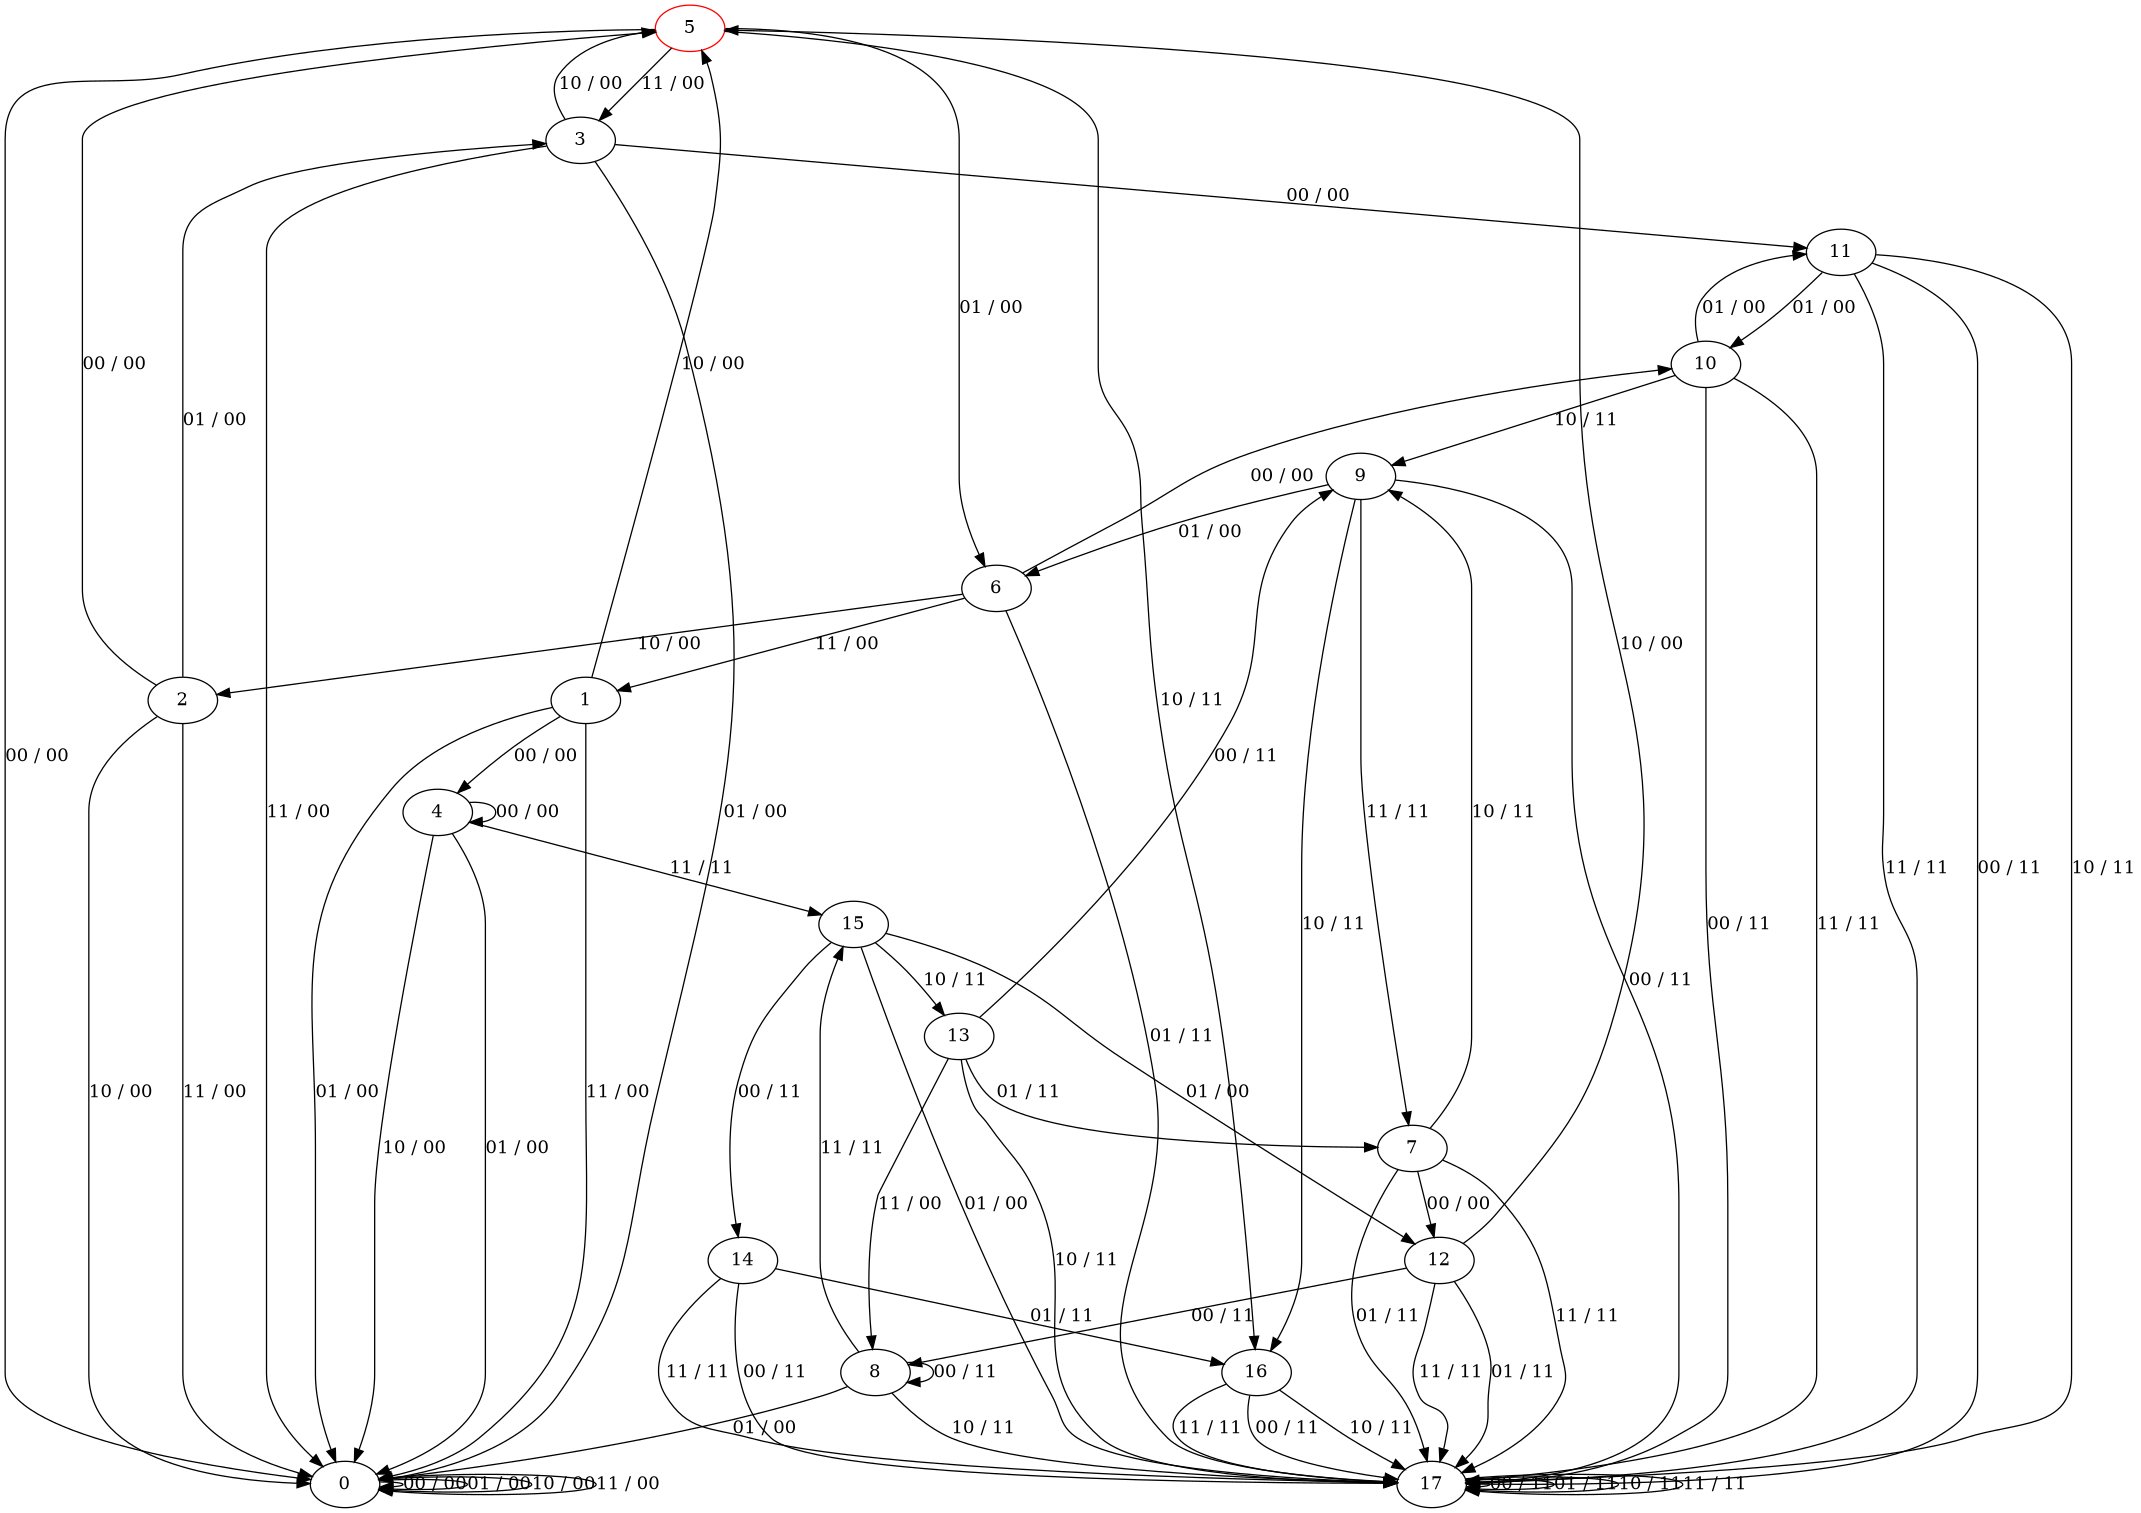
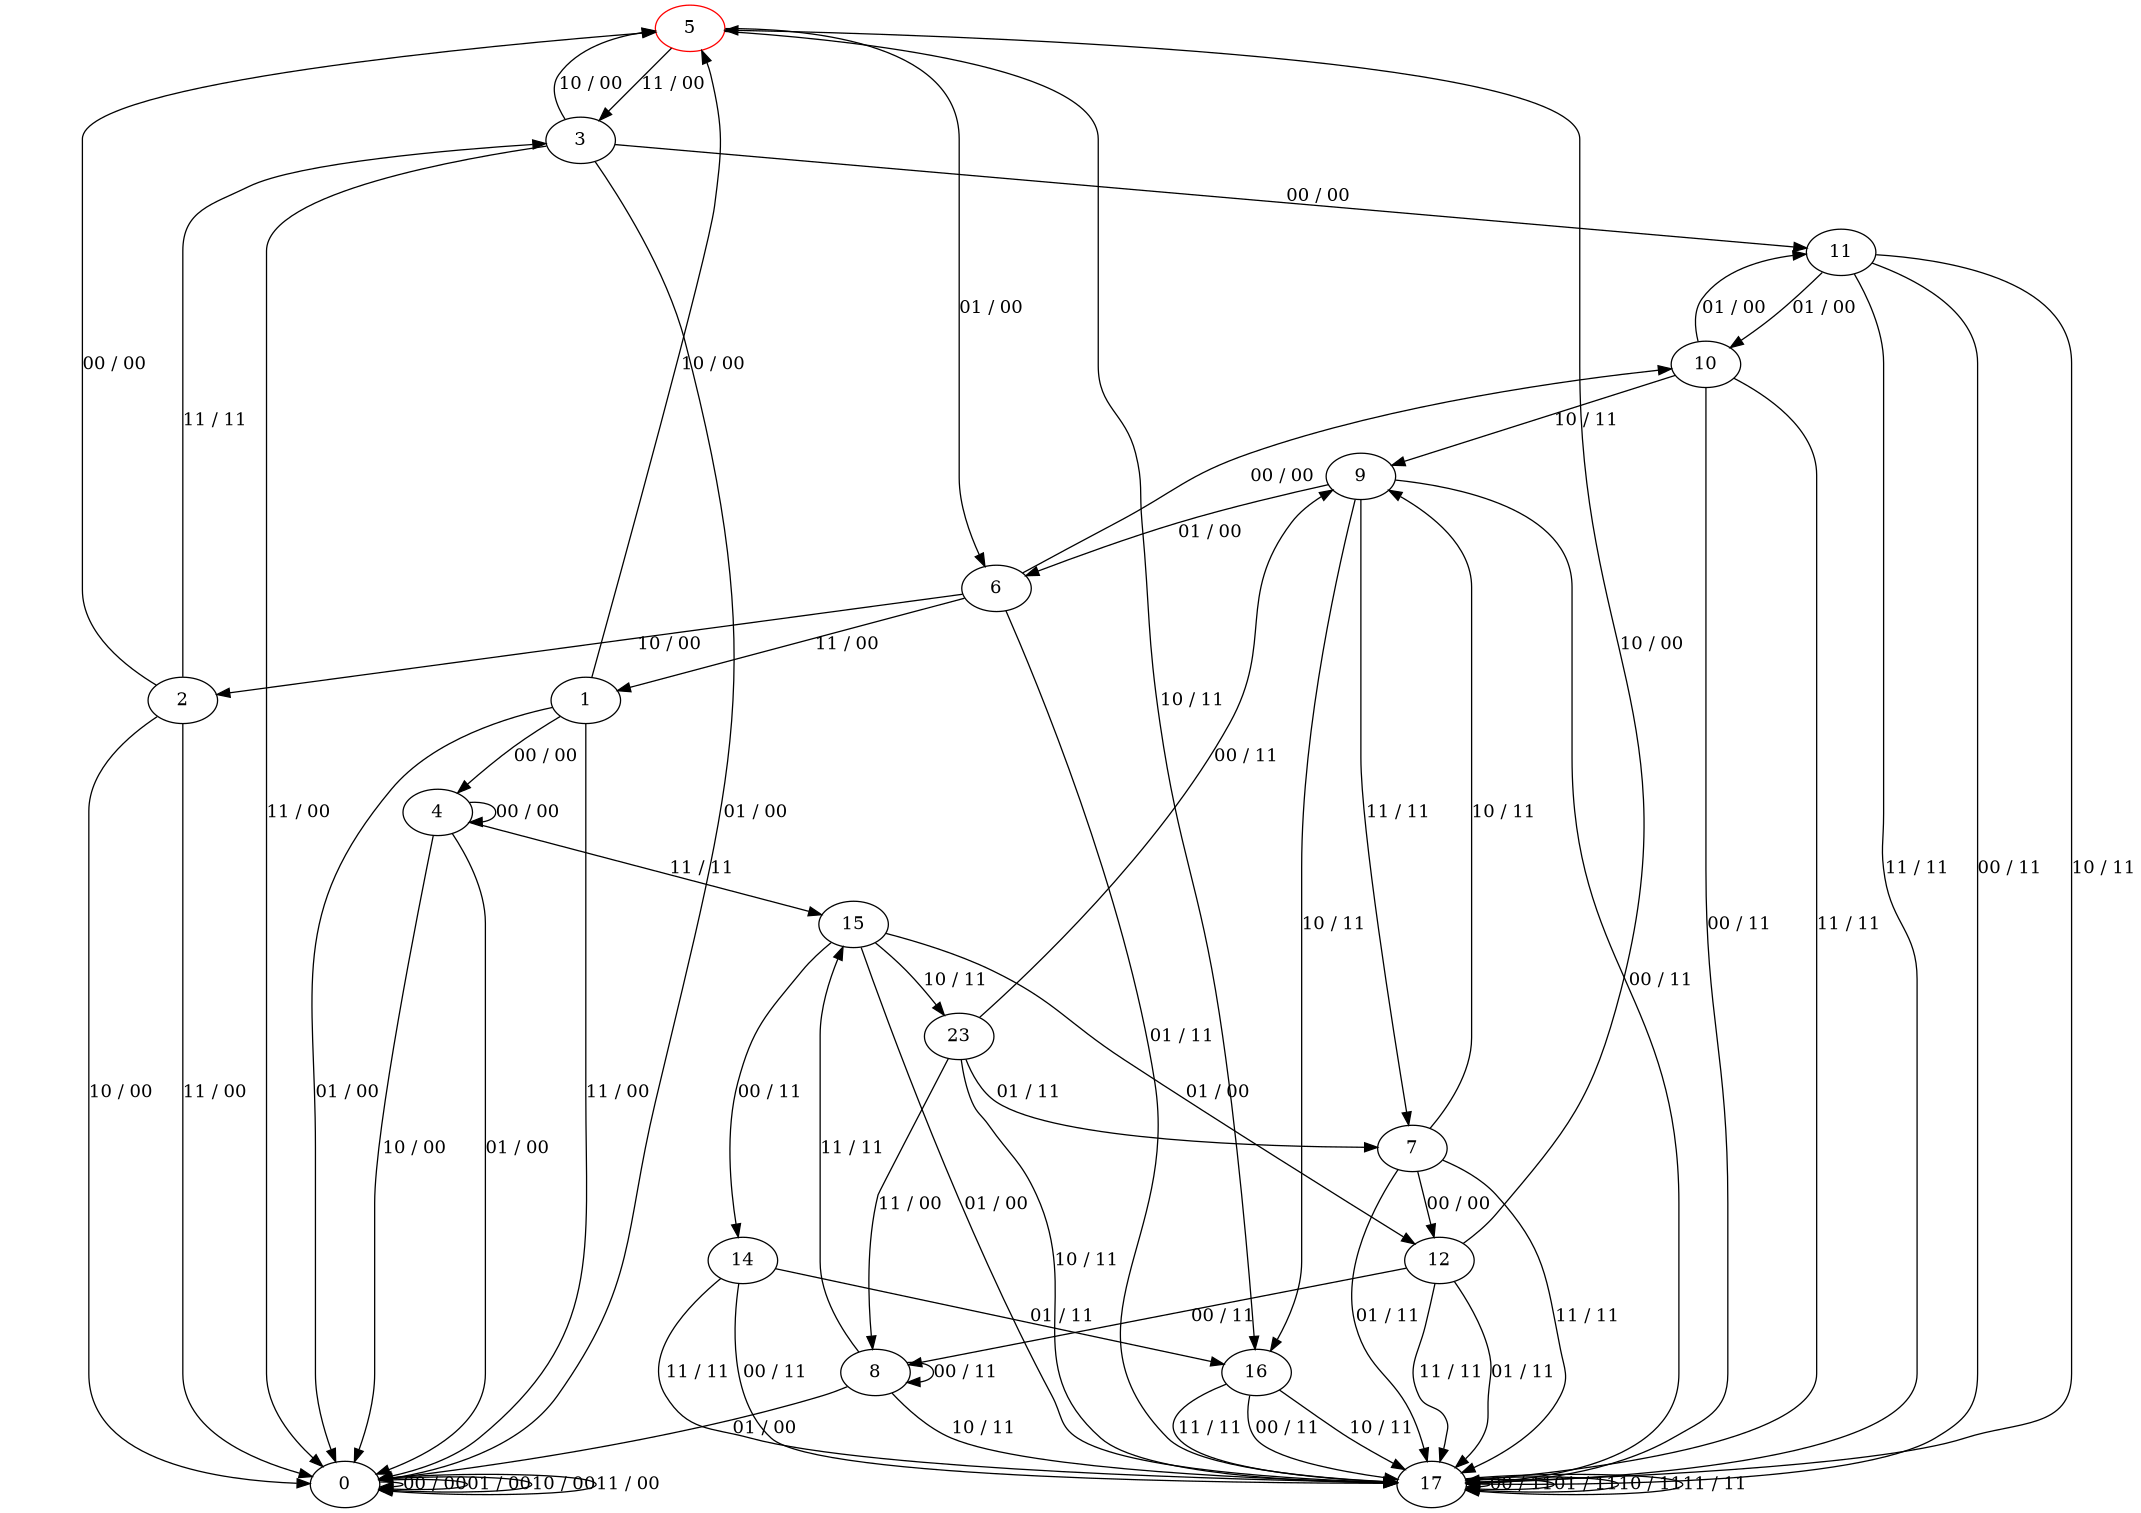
(215, 420) -> (215, 420)
(5, 574) -> none
(959, 1036) -> (959, 1036)
